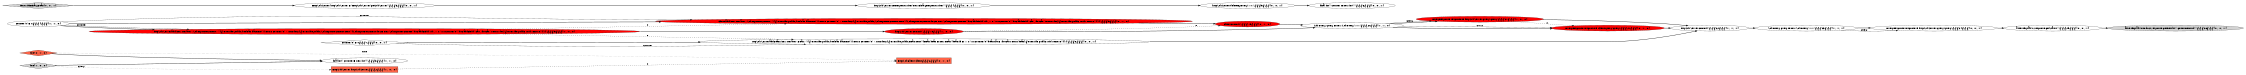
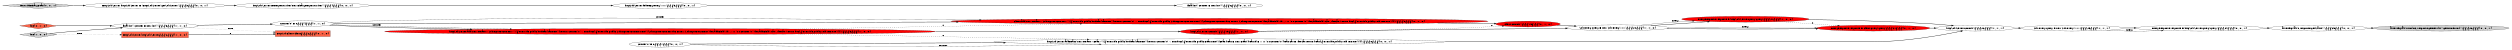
none -> (234, 25)
(365, 43) -> (660, 44)
(476, 55) -> (231, 30)
(646, 65) -> (231, 35)
(81, 66) -> (79, 33)
